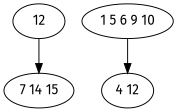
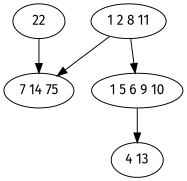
(39, 21) -> (39, 21)
none -> (129, 21)
(39, 91) -> (39, 91)
(128, 91) -> (137, 160)
